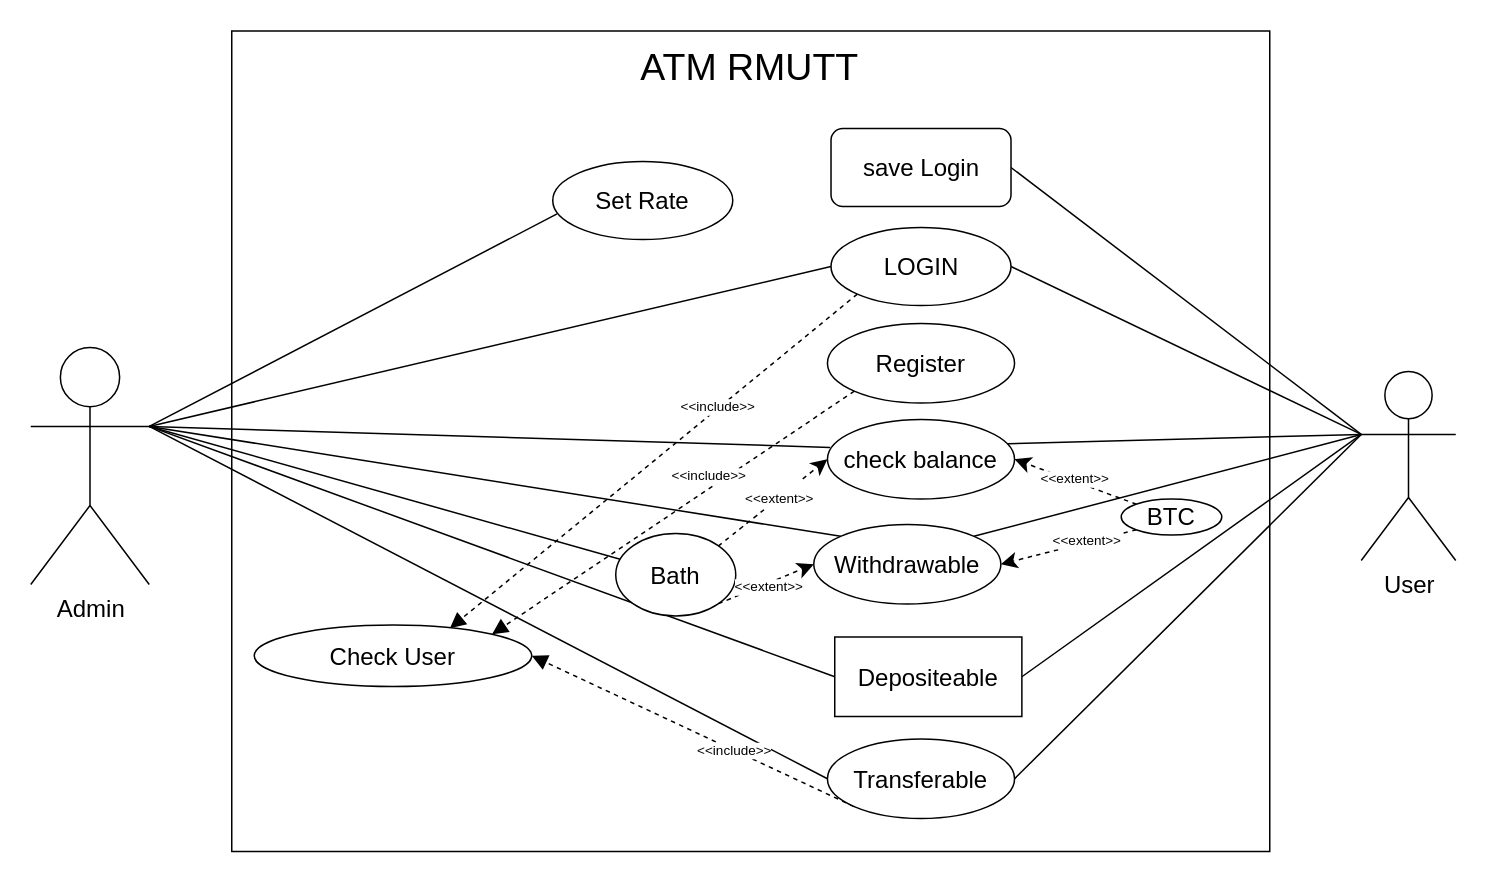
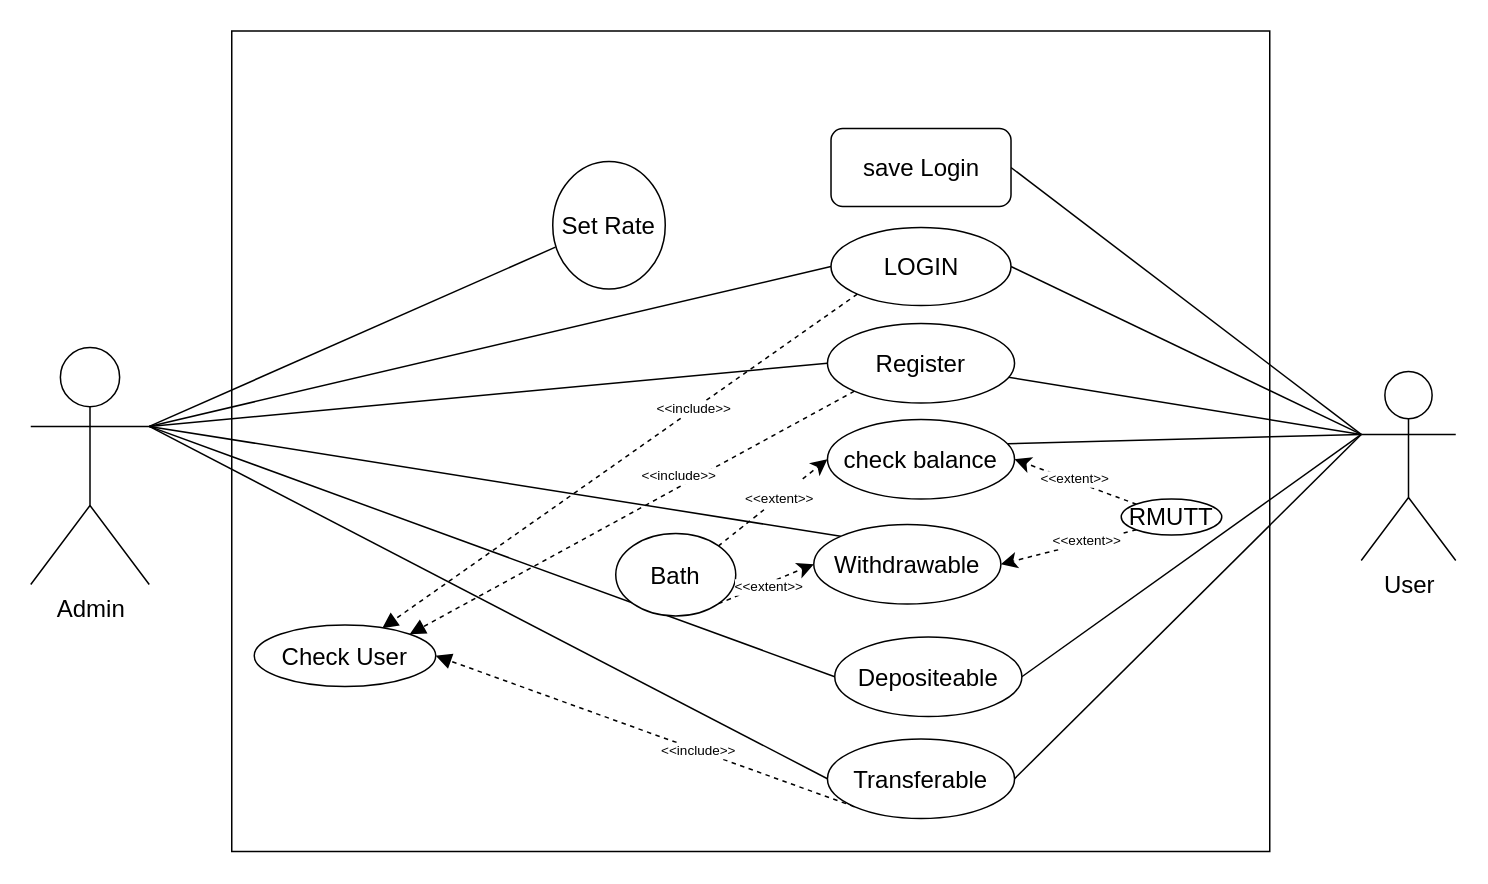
(750, 65) -> none
(643, 200) -> (609, 225)
(418, 434) -> none
(1238, 467) -> (1179, 405)
(393, 495) -> (452, 398)
(1172, 517) -> (1172, 517)
(393, 656) -> (345, 656)
(928, 677) -> (928, 677)
